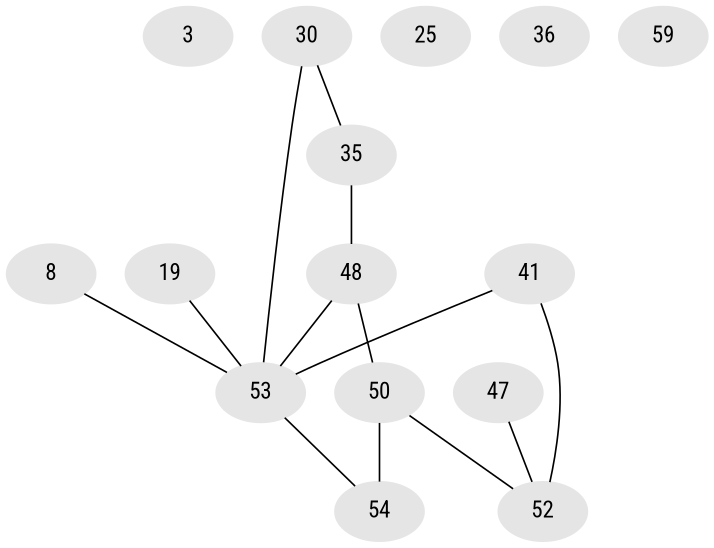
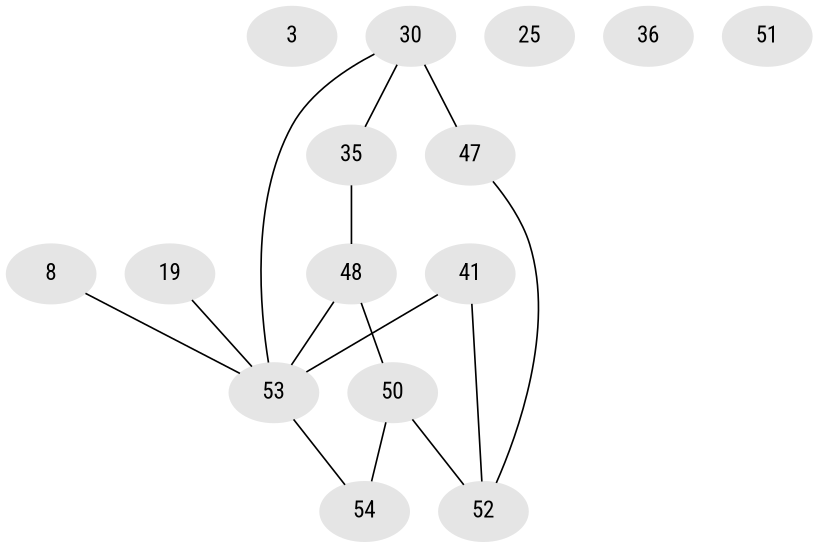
(663, 36) -> (767, 36)
none -> (441, 96)
